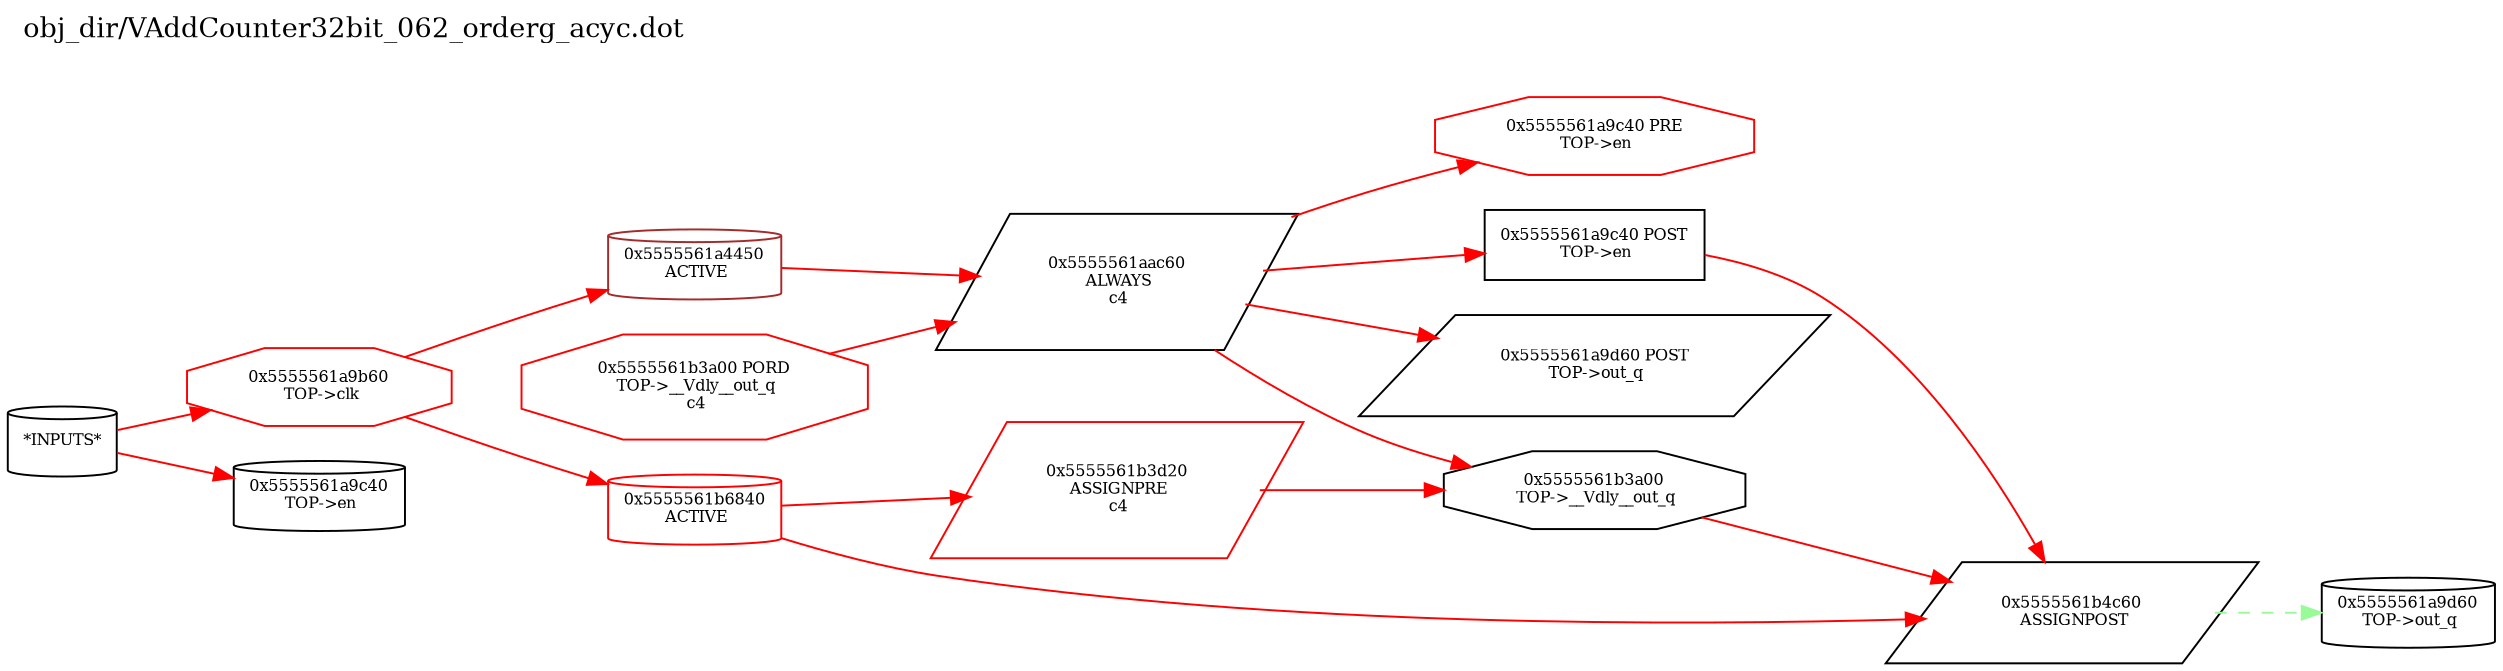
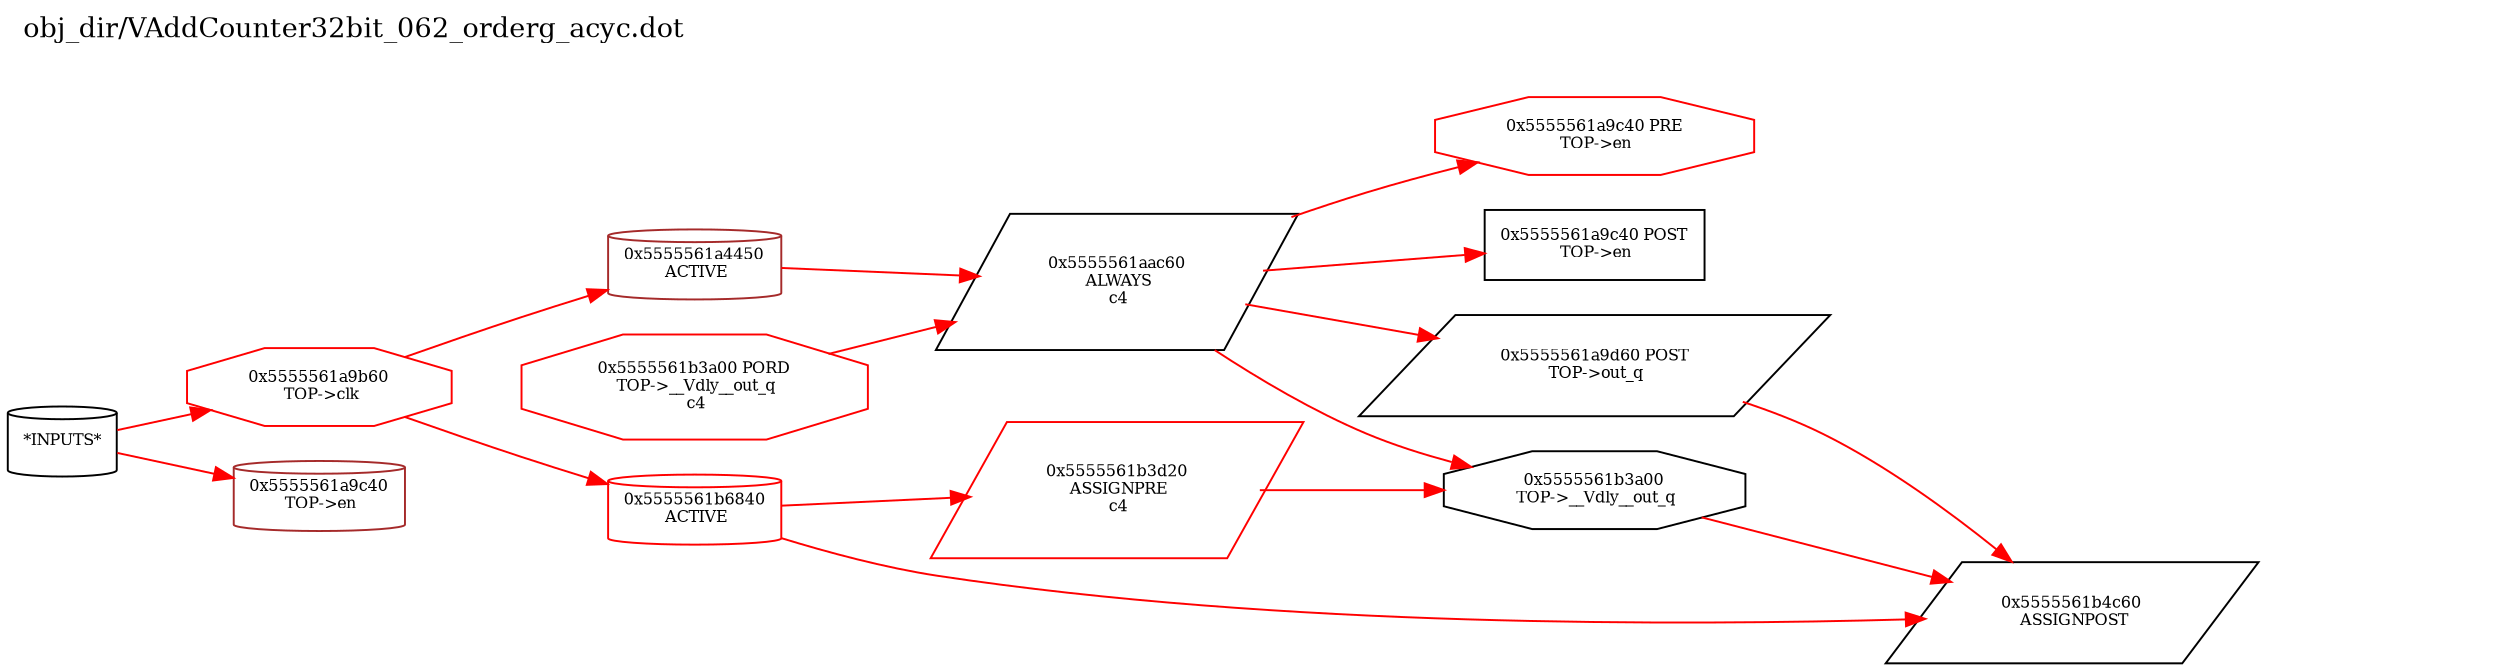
(1901, 362) -> (1876, 464)
(319, 496) -> (319, 496)
(2408, 613) -> none
